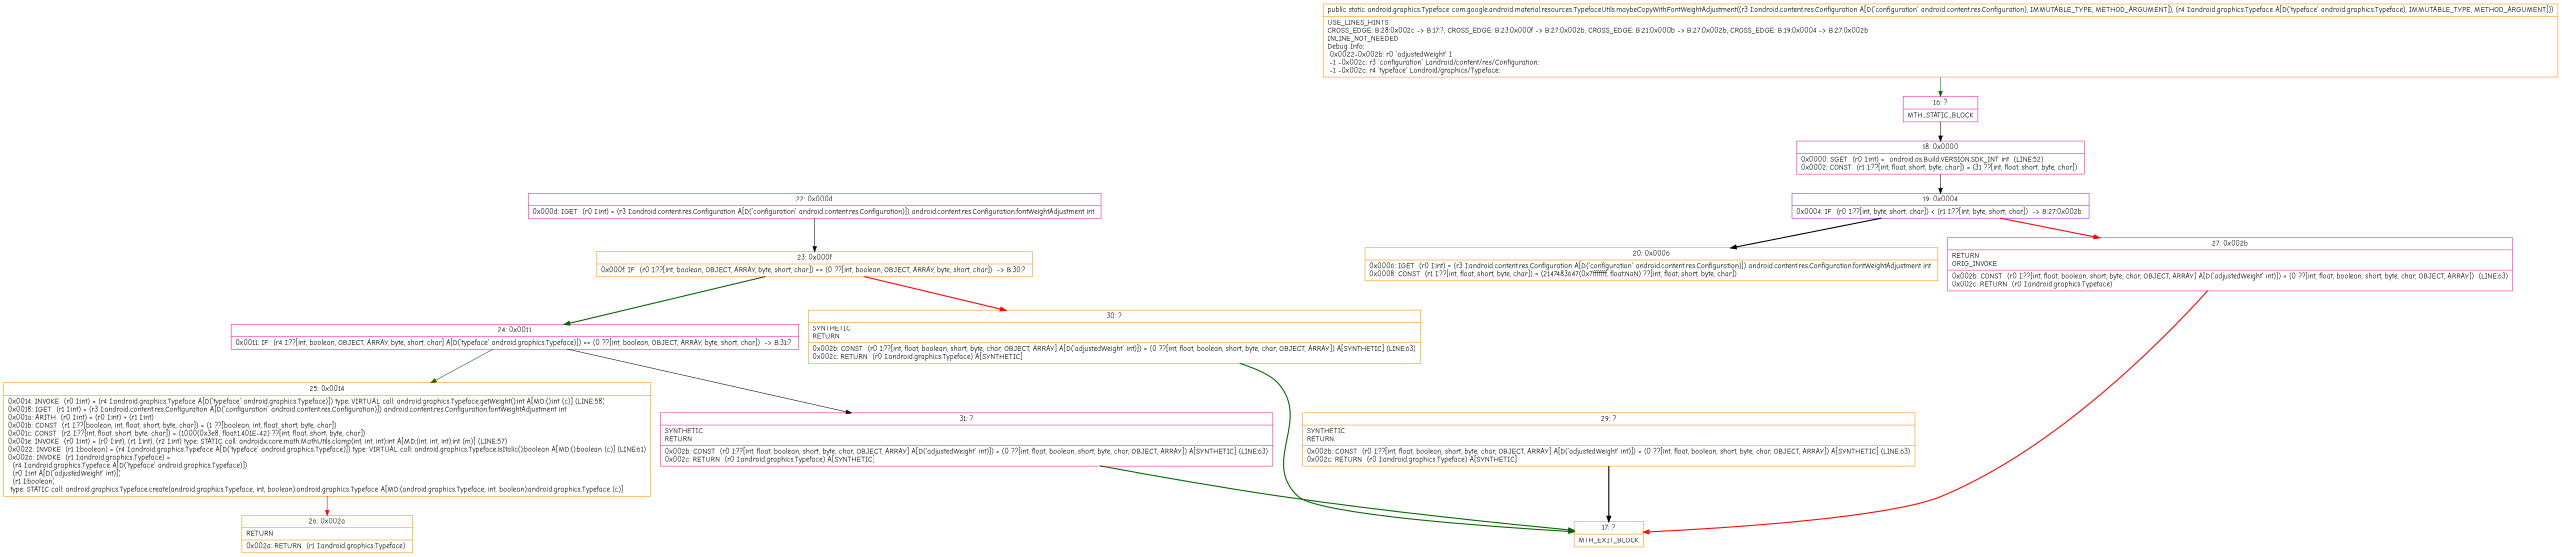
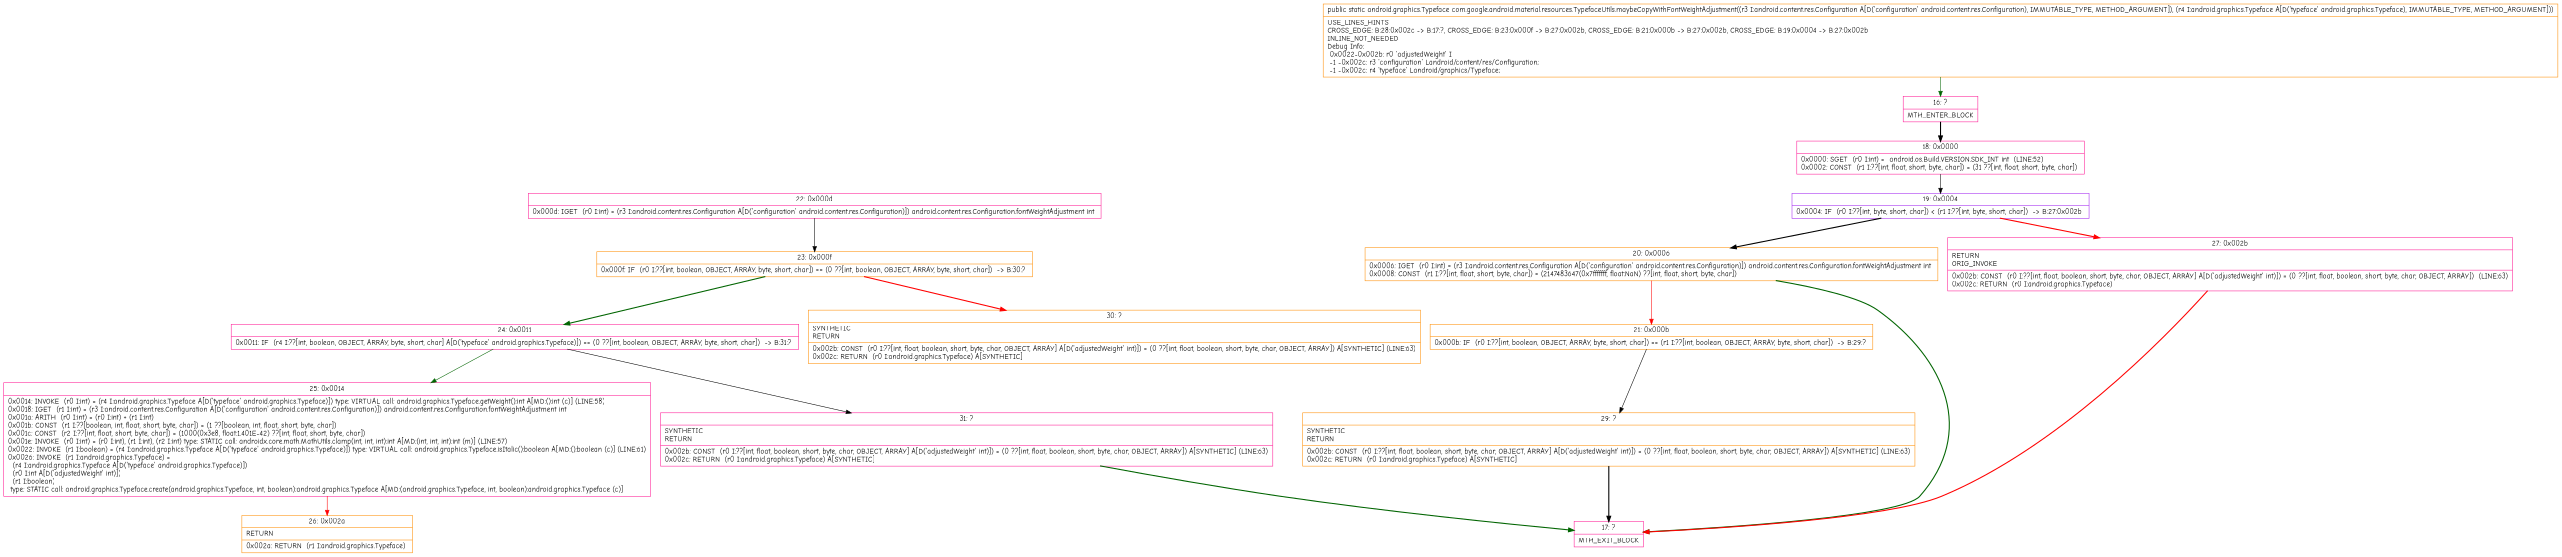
(1941, 115) -> (1941, 115)
(1941, 129) -> (1941, 129)
none -> (1651, 337)
(327, 439) -> (327, 439)
(1351, 511) -> (1935, 475)
(1609, 534) -> (1609, 534)
